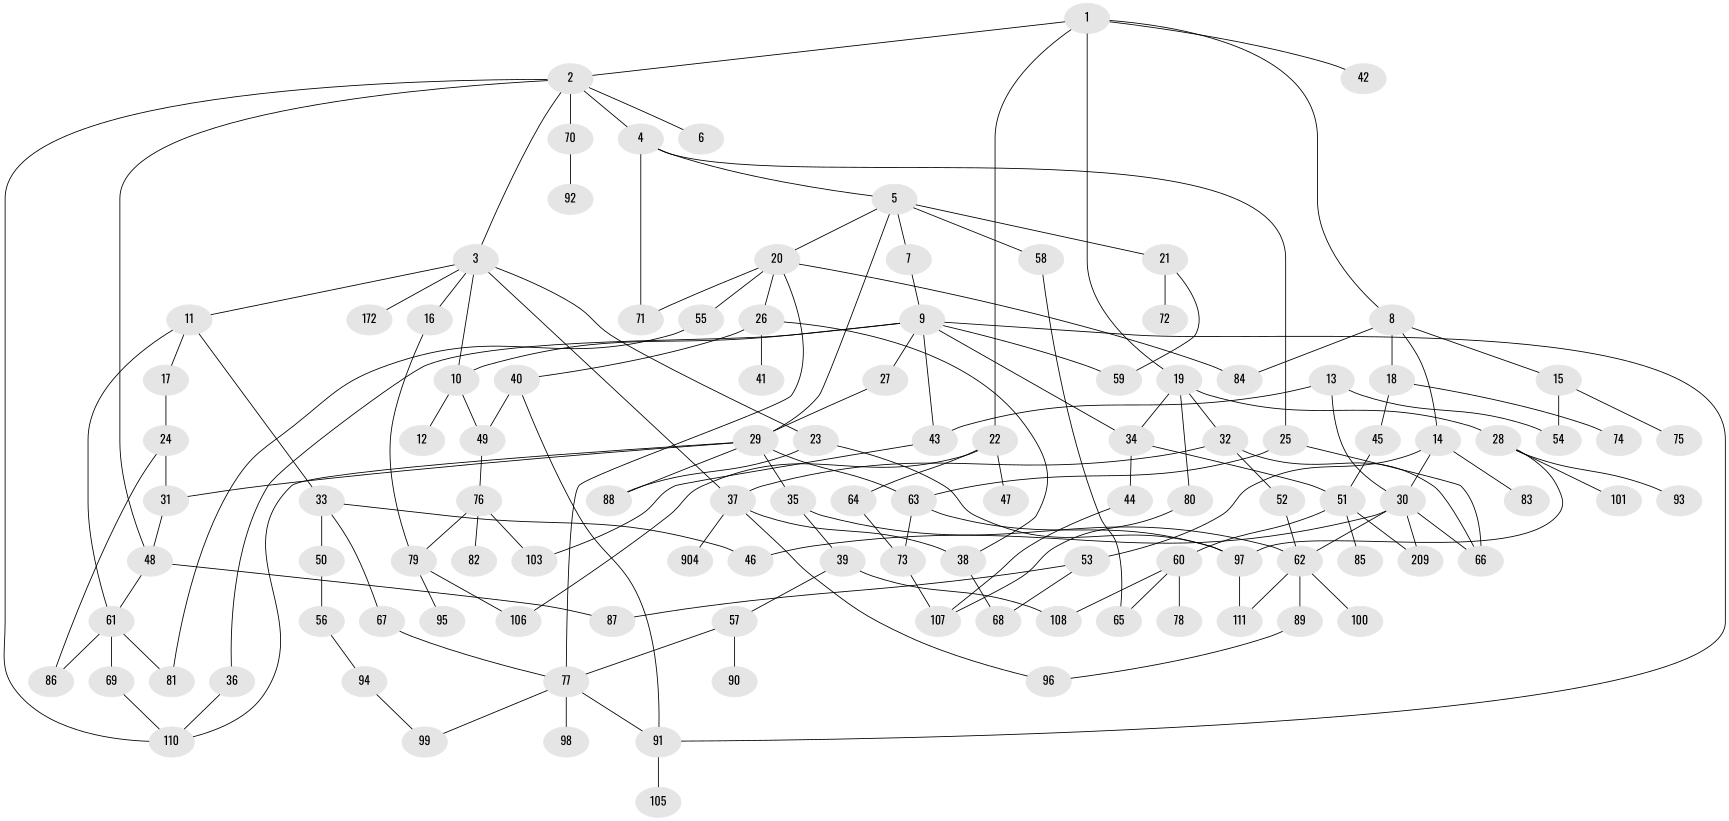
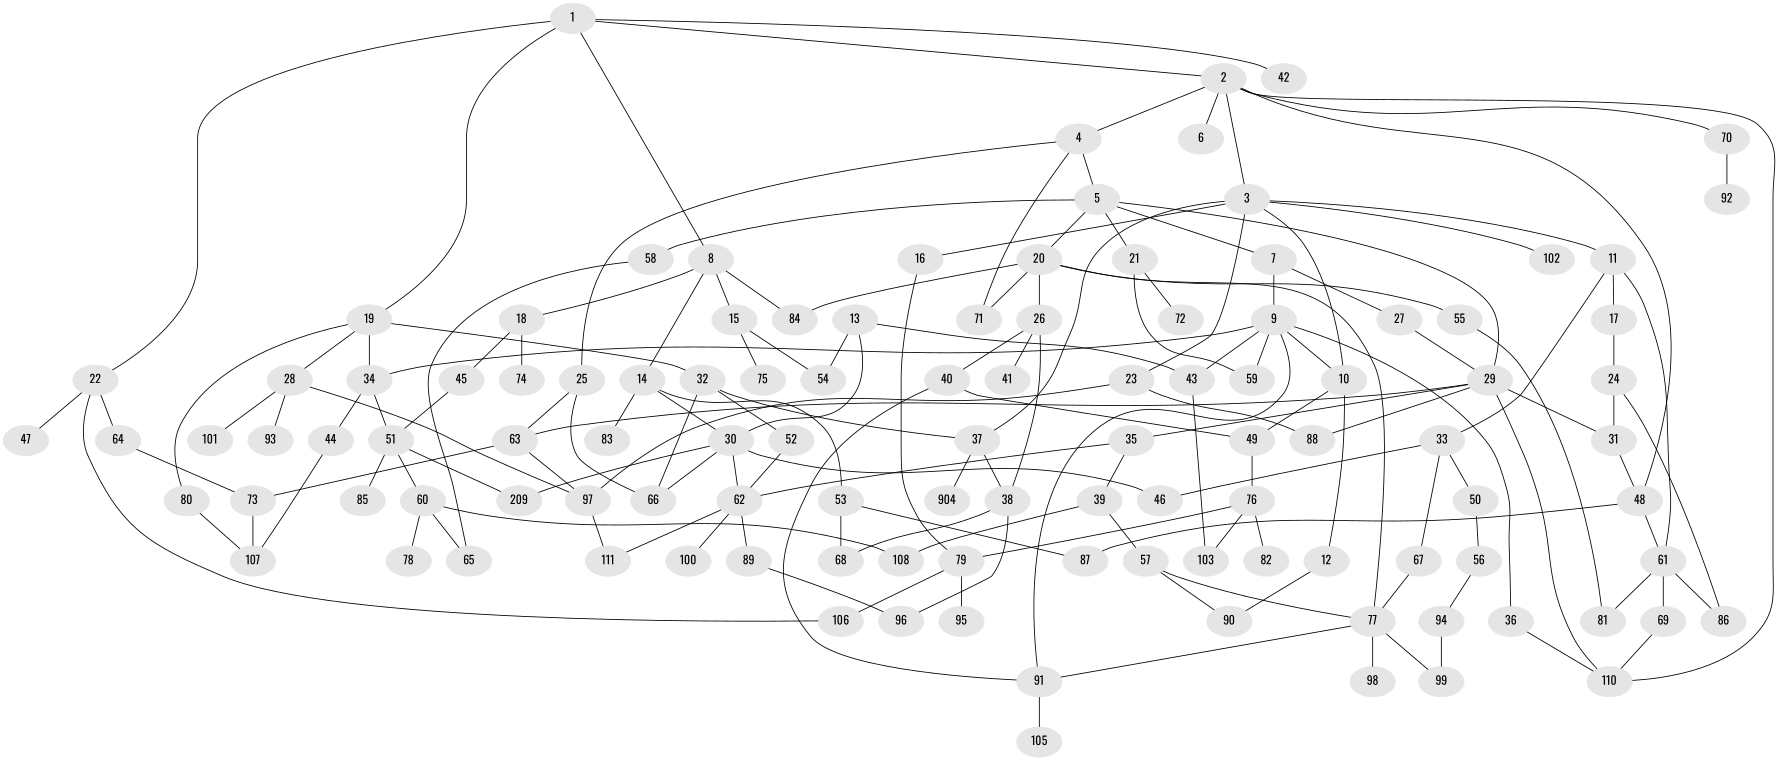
(369, 320) -> (1552, 260)
(903, 351) -> (1343, 293)
none -> (1278, 591)
(873, 619) -> (984, 580)
